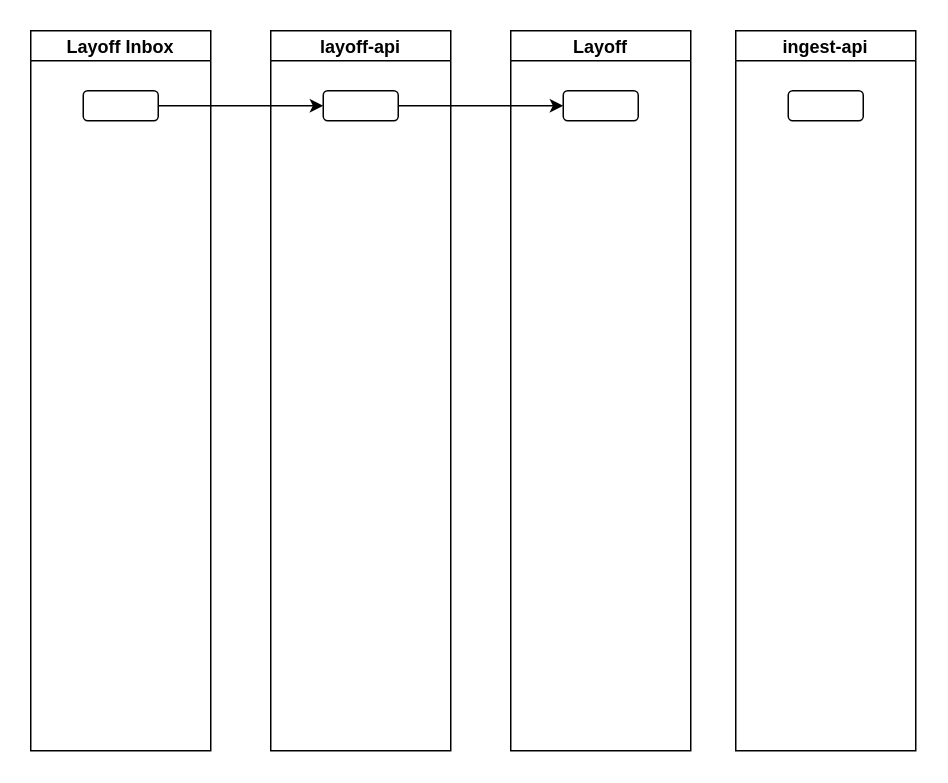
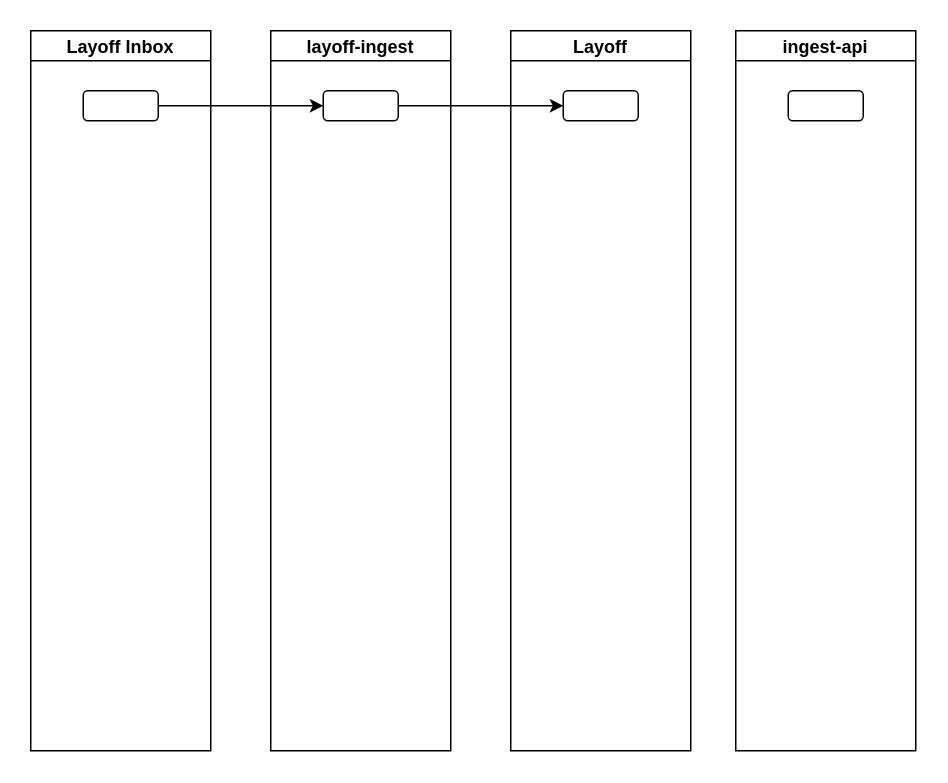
(360, 47) -> (360, 47)
